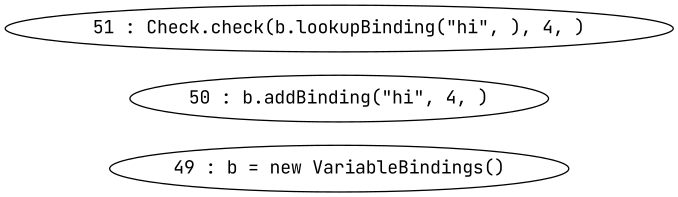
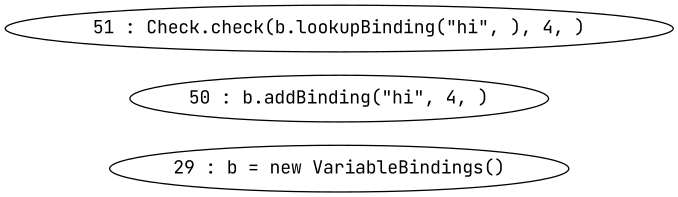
(339, 169) -> (339, 169)
